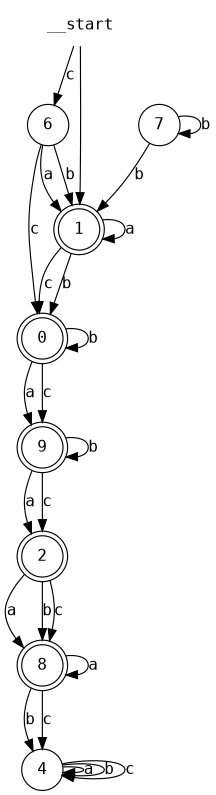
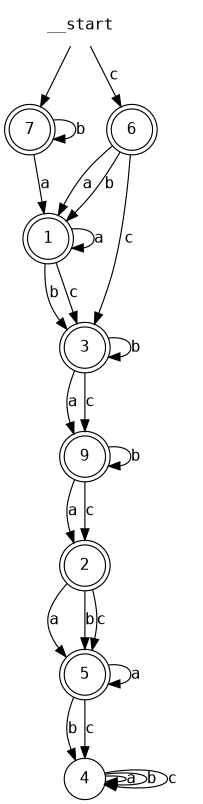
(81, 119) -> (58, 71)
(48, 125) -> (132, 130)
(159, 125) -> (30, 130)
(139, 175) -> (45, 184)
(42, 338) -> (85, 348)
(42, 665) -> (85, 675)
